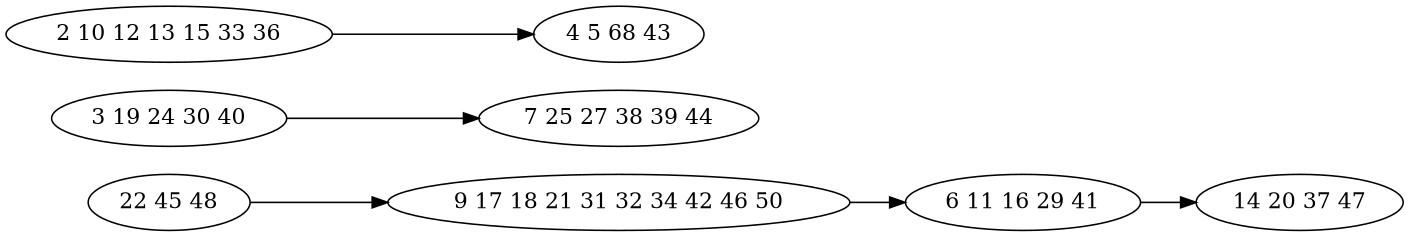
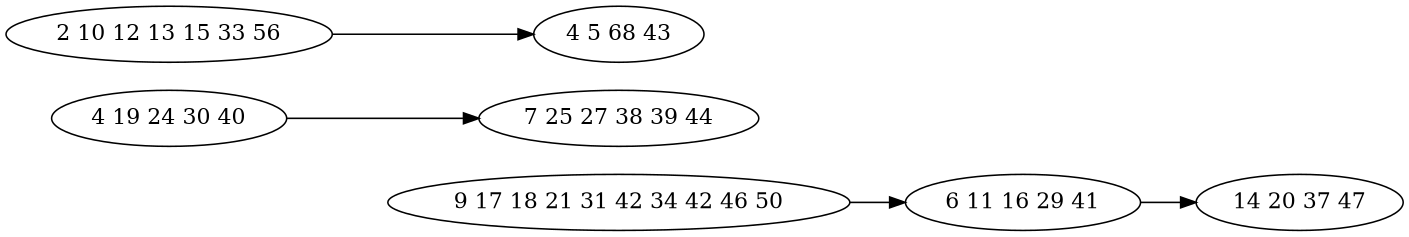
(169, 34) -> (169, 34)
(169, 118) -> (169, 118)
(169, 202) -> none
(619, 202) -> (619, 202)
